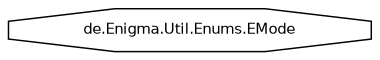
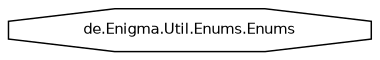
(190, 30) -> (190, 30)
